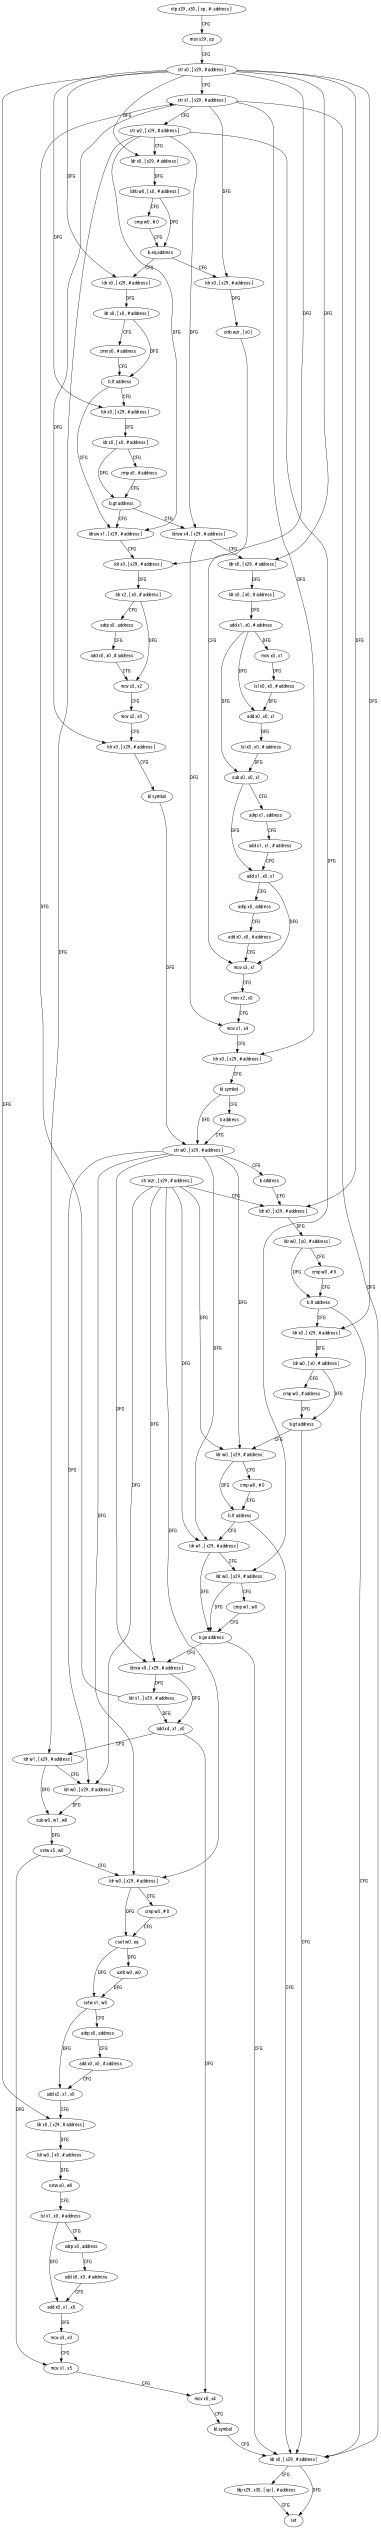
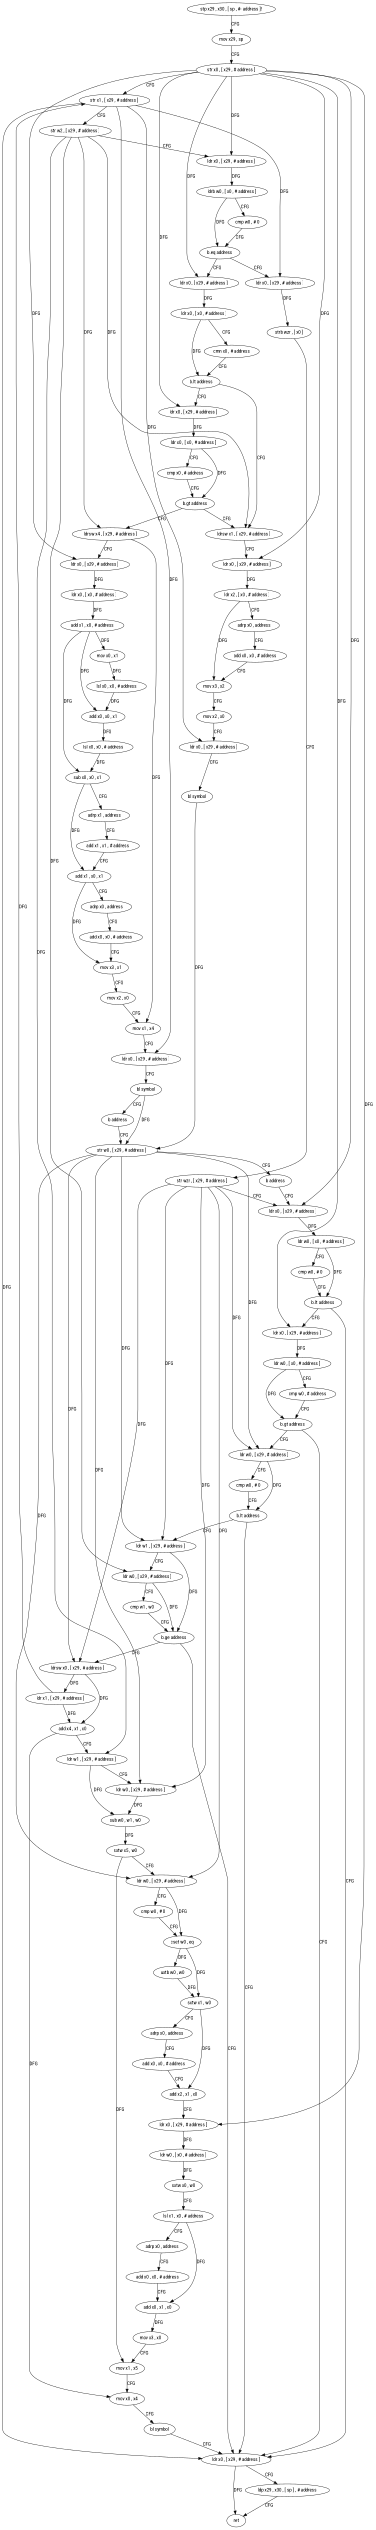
(208, 642) -> (306, 782)
